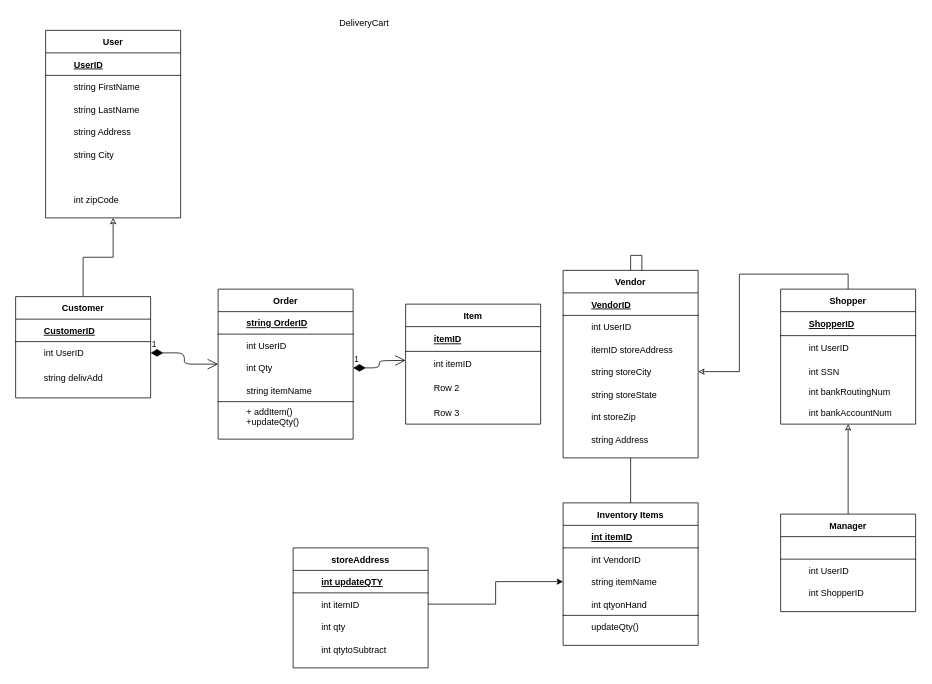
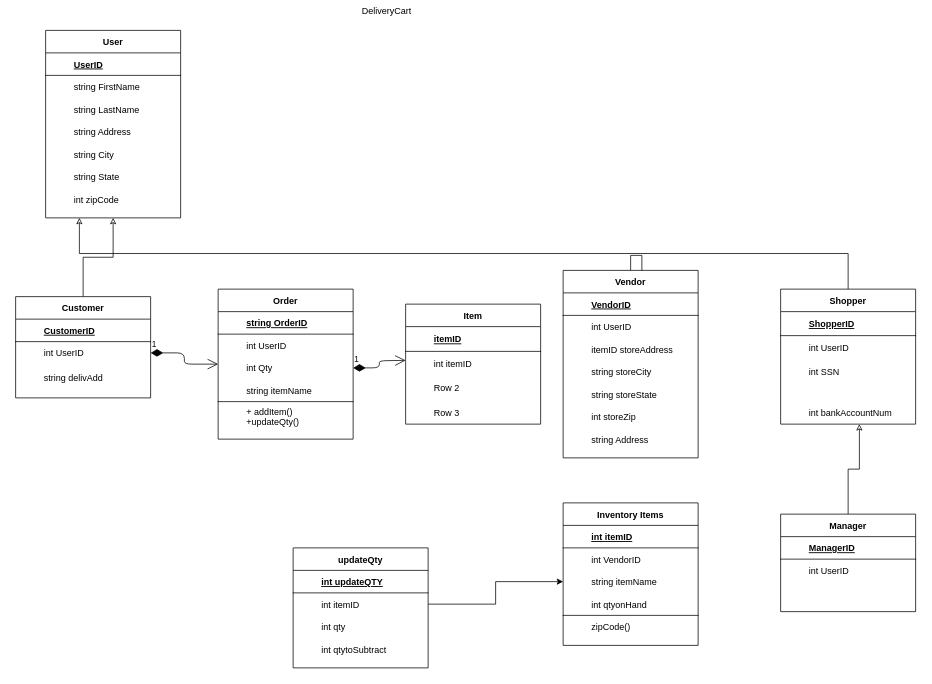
(364, 23) -> (387, 12)
none -> (124, 177)
(739, 285) -> (339, 254)
(859, 392) -> none
(848, 450) -> (859, 456)
(630, 481) -> none
none -> (859, 548)
(360, 560) -> (360, 560)
(859, 593) -> none
(619, 627) -> (613, 627)
